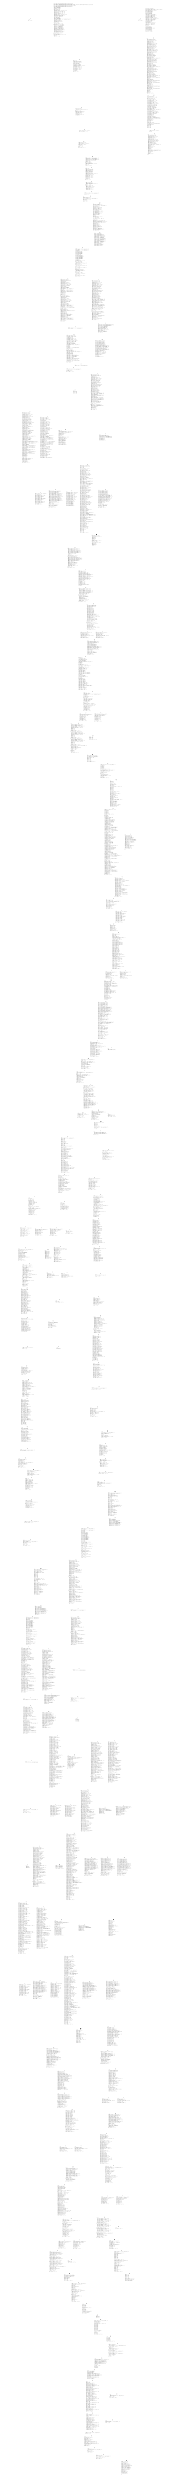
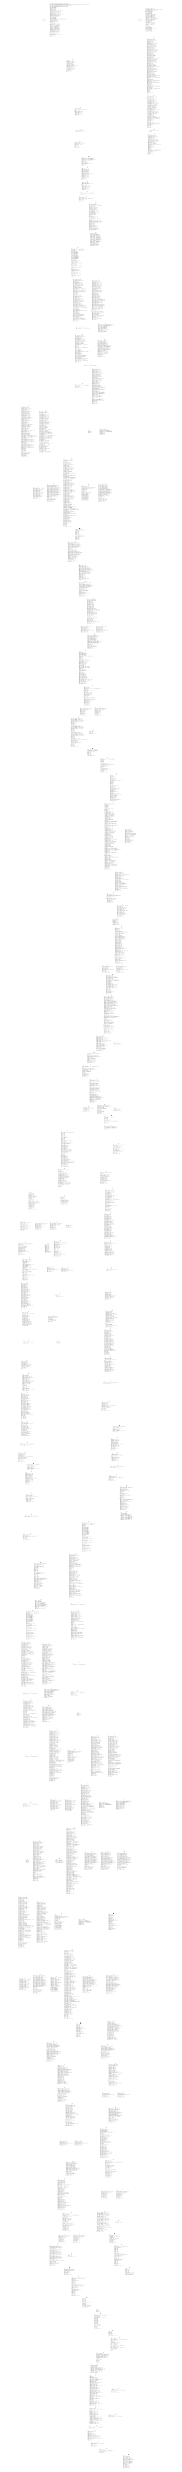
(72, 499) -> none
